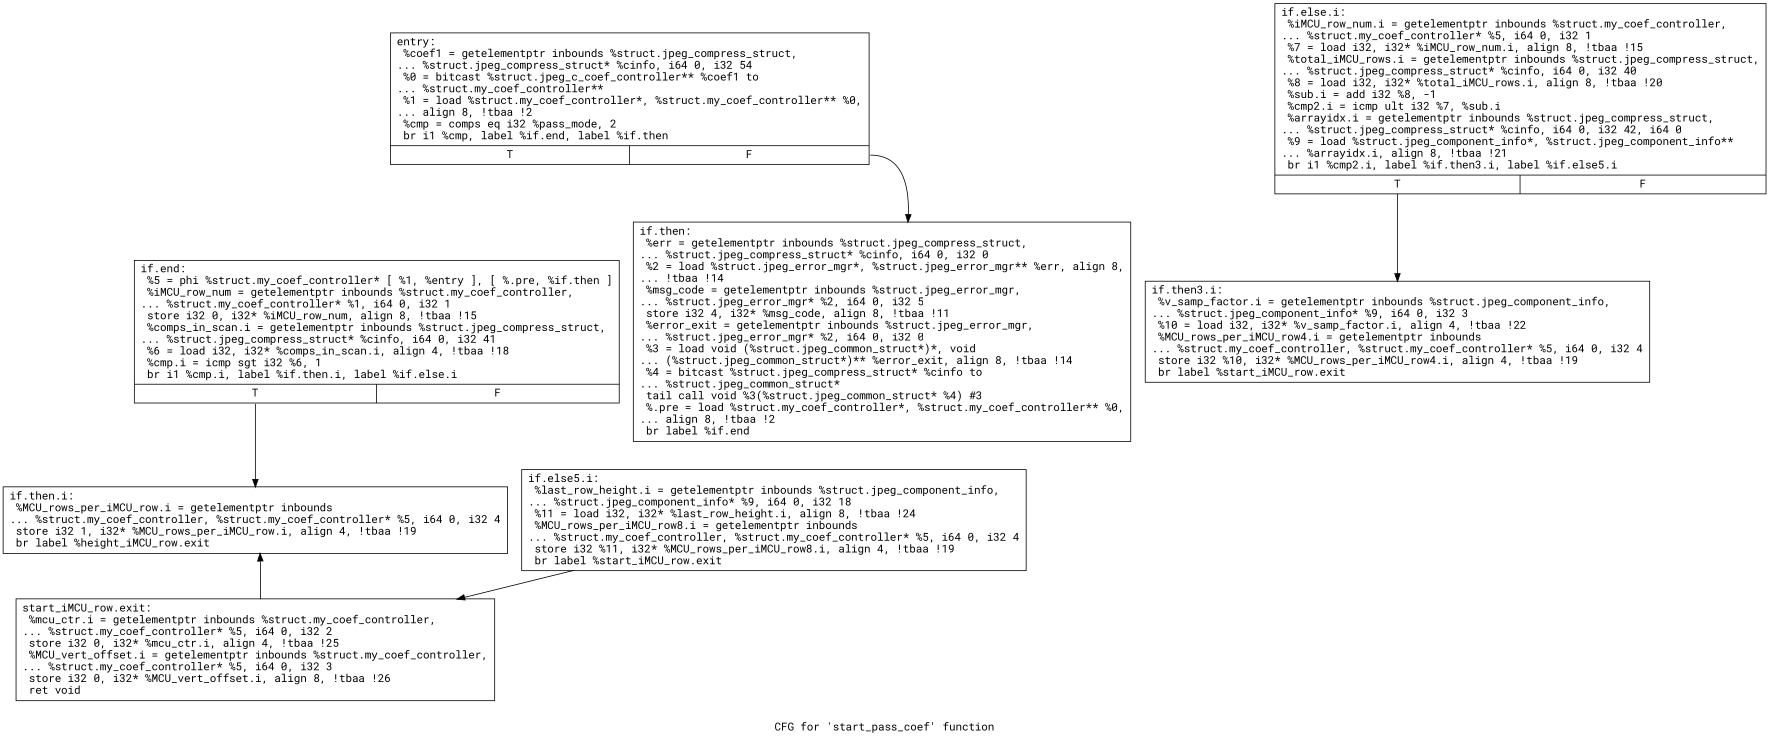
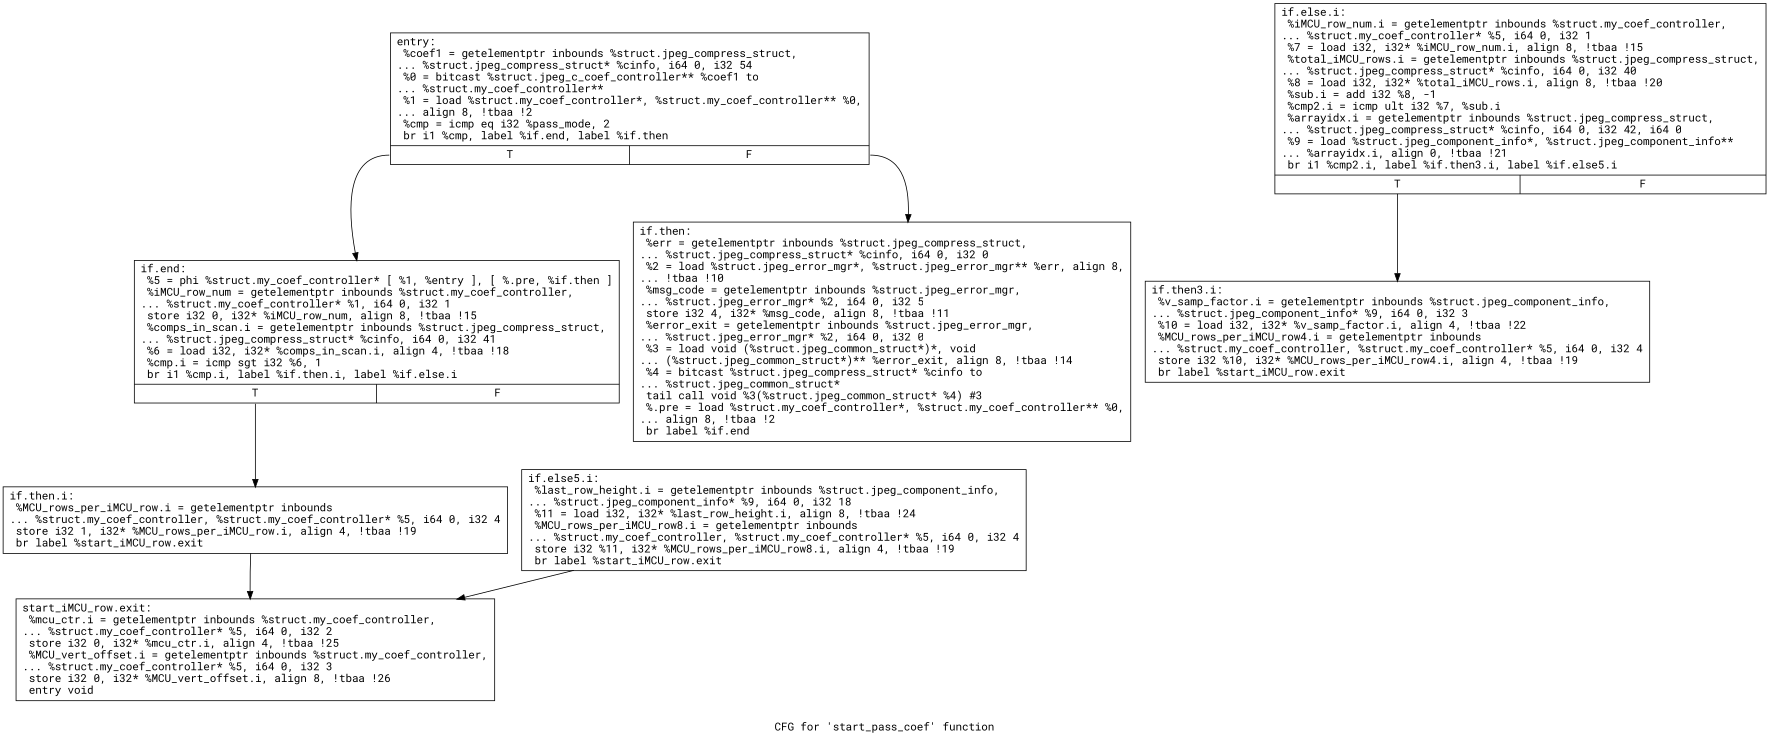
(507, 124) -> (504, 124)
(1394, 154) -> (1394, 154)
none -> (352, 194)
(682, 278) -> (682, 278)
(110, 543) -> (107, 543)
(261, 580) -> (250, 572)
(52, 691) -> (58, 691)
